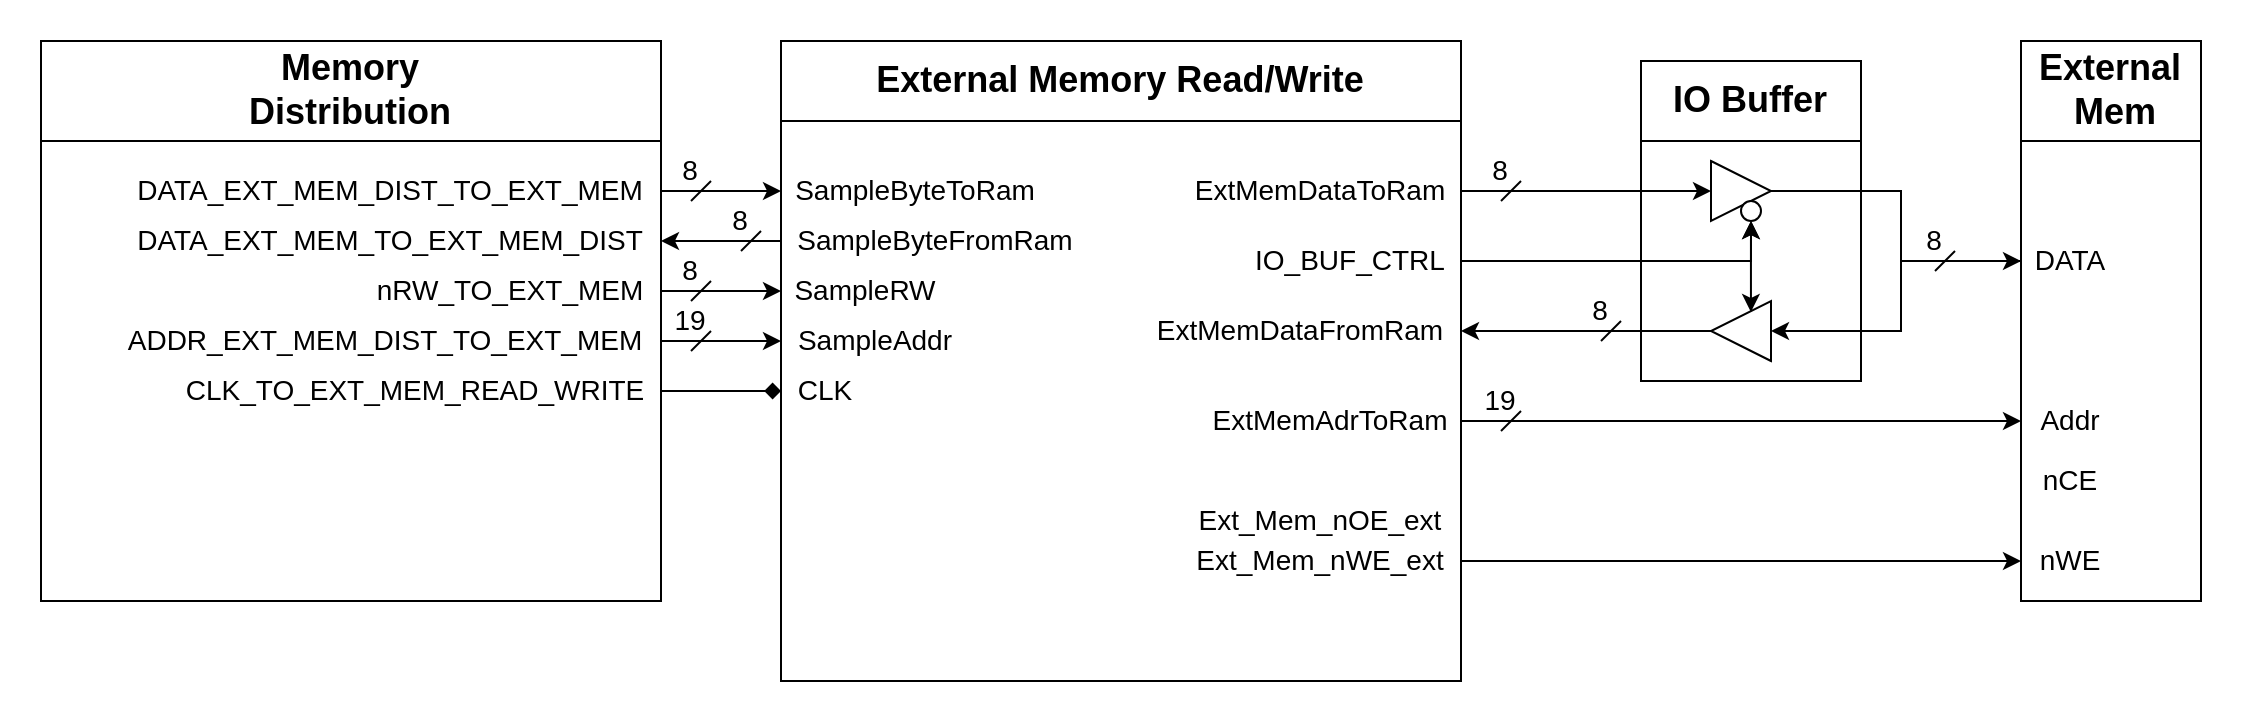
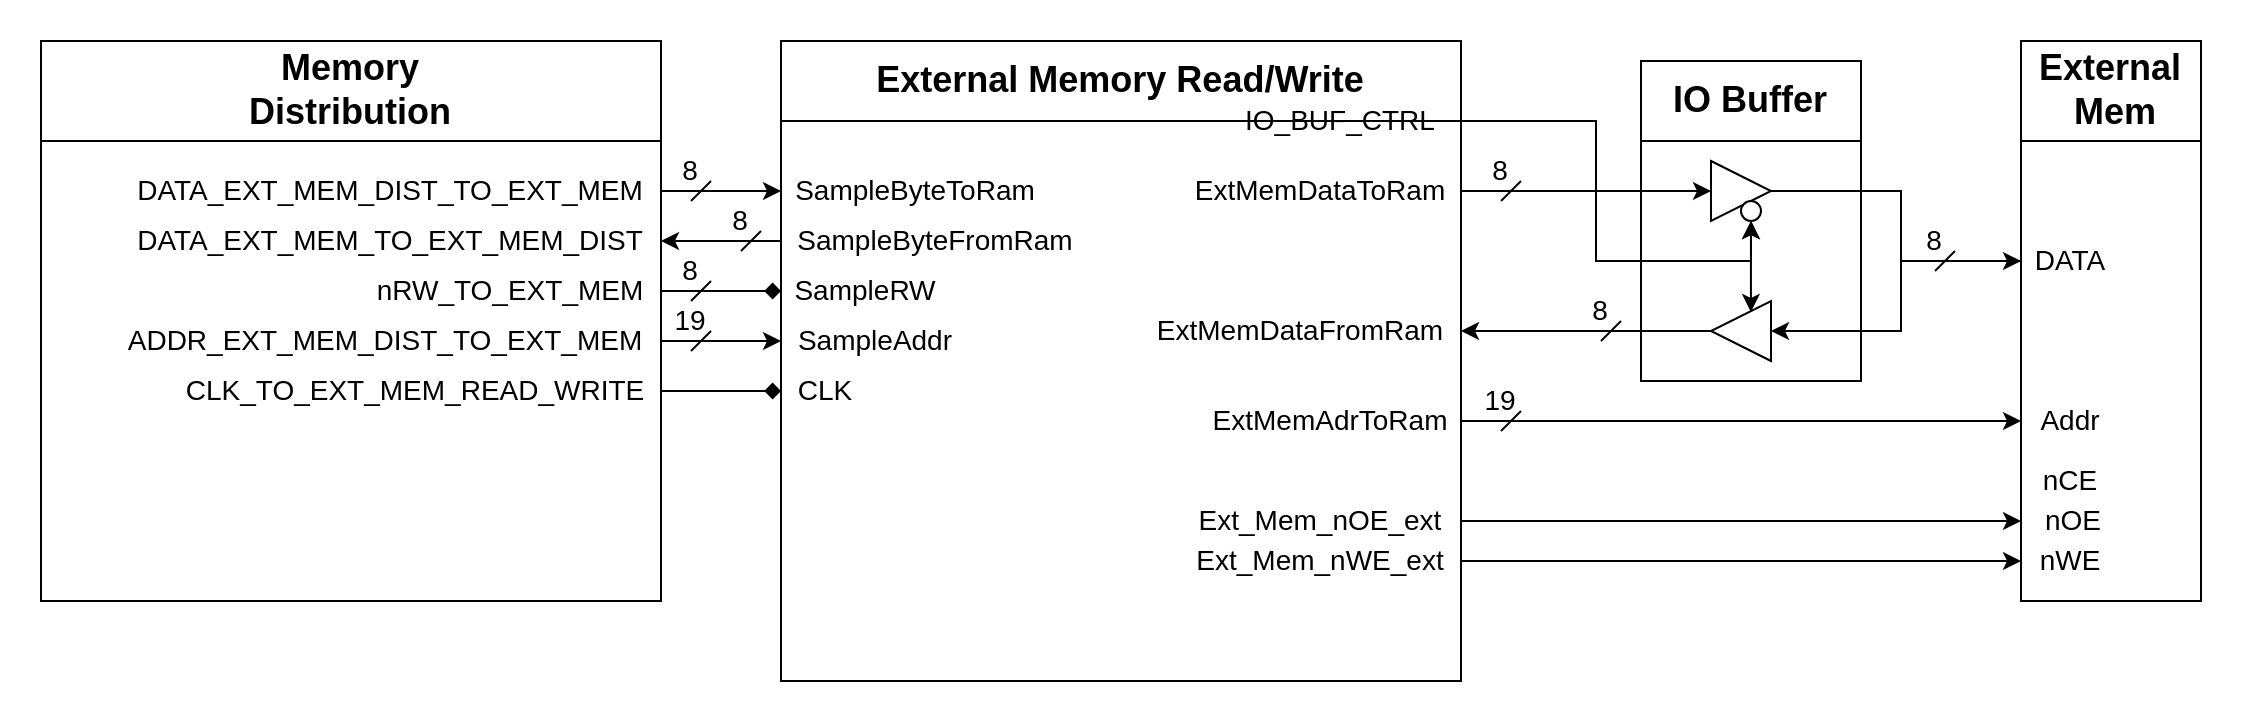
(1351, 261) -> (1341, 121)
(765, 291) -> (764, 291)
none -> (1736, 521)
none -> (2074, 521)
